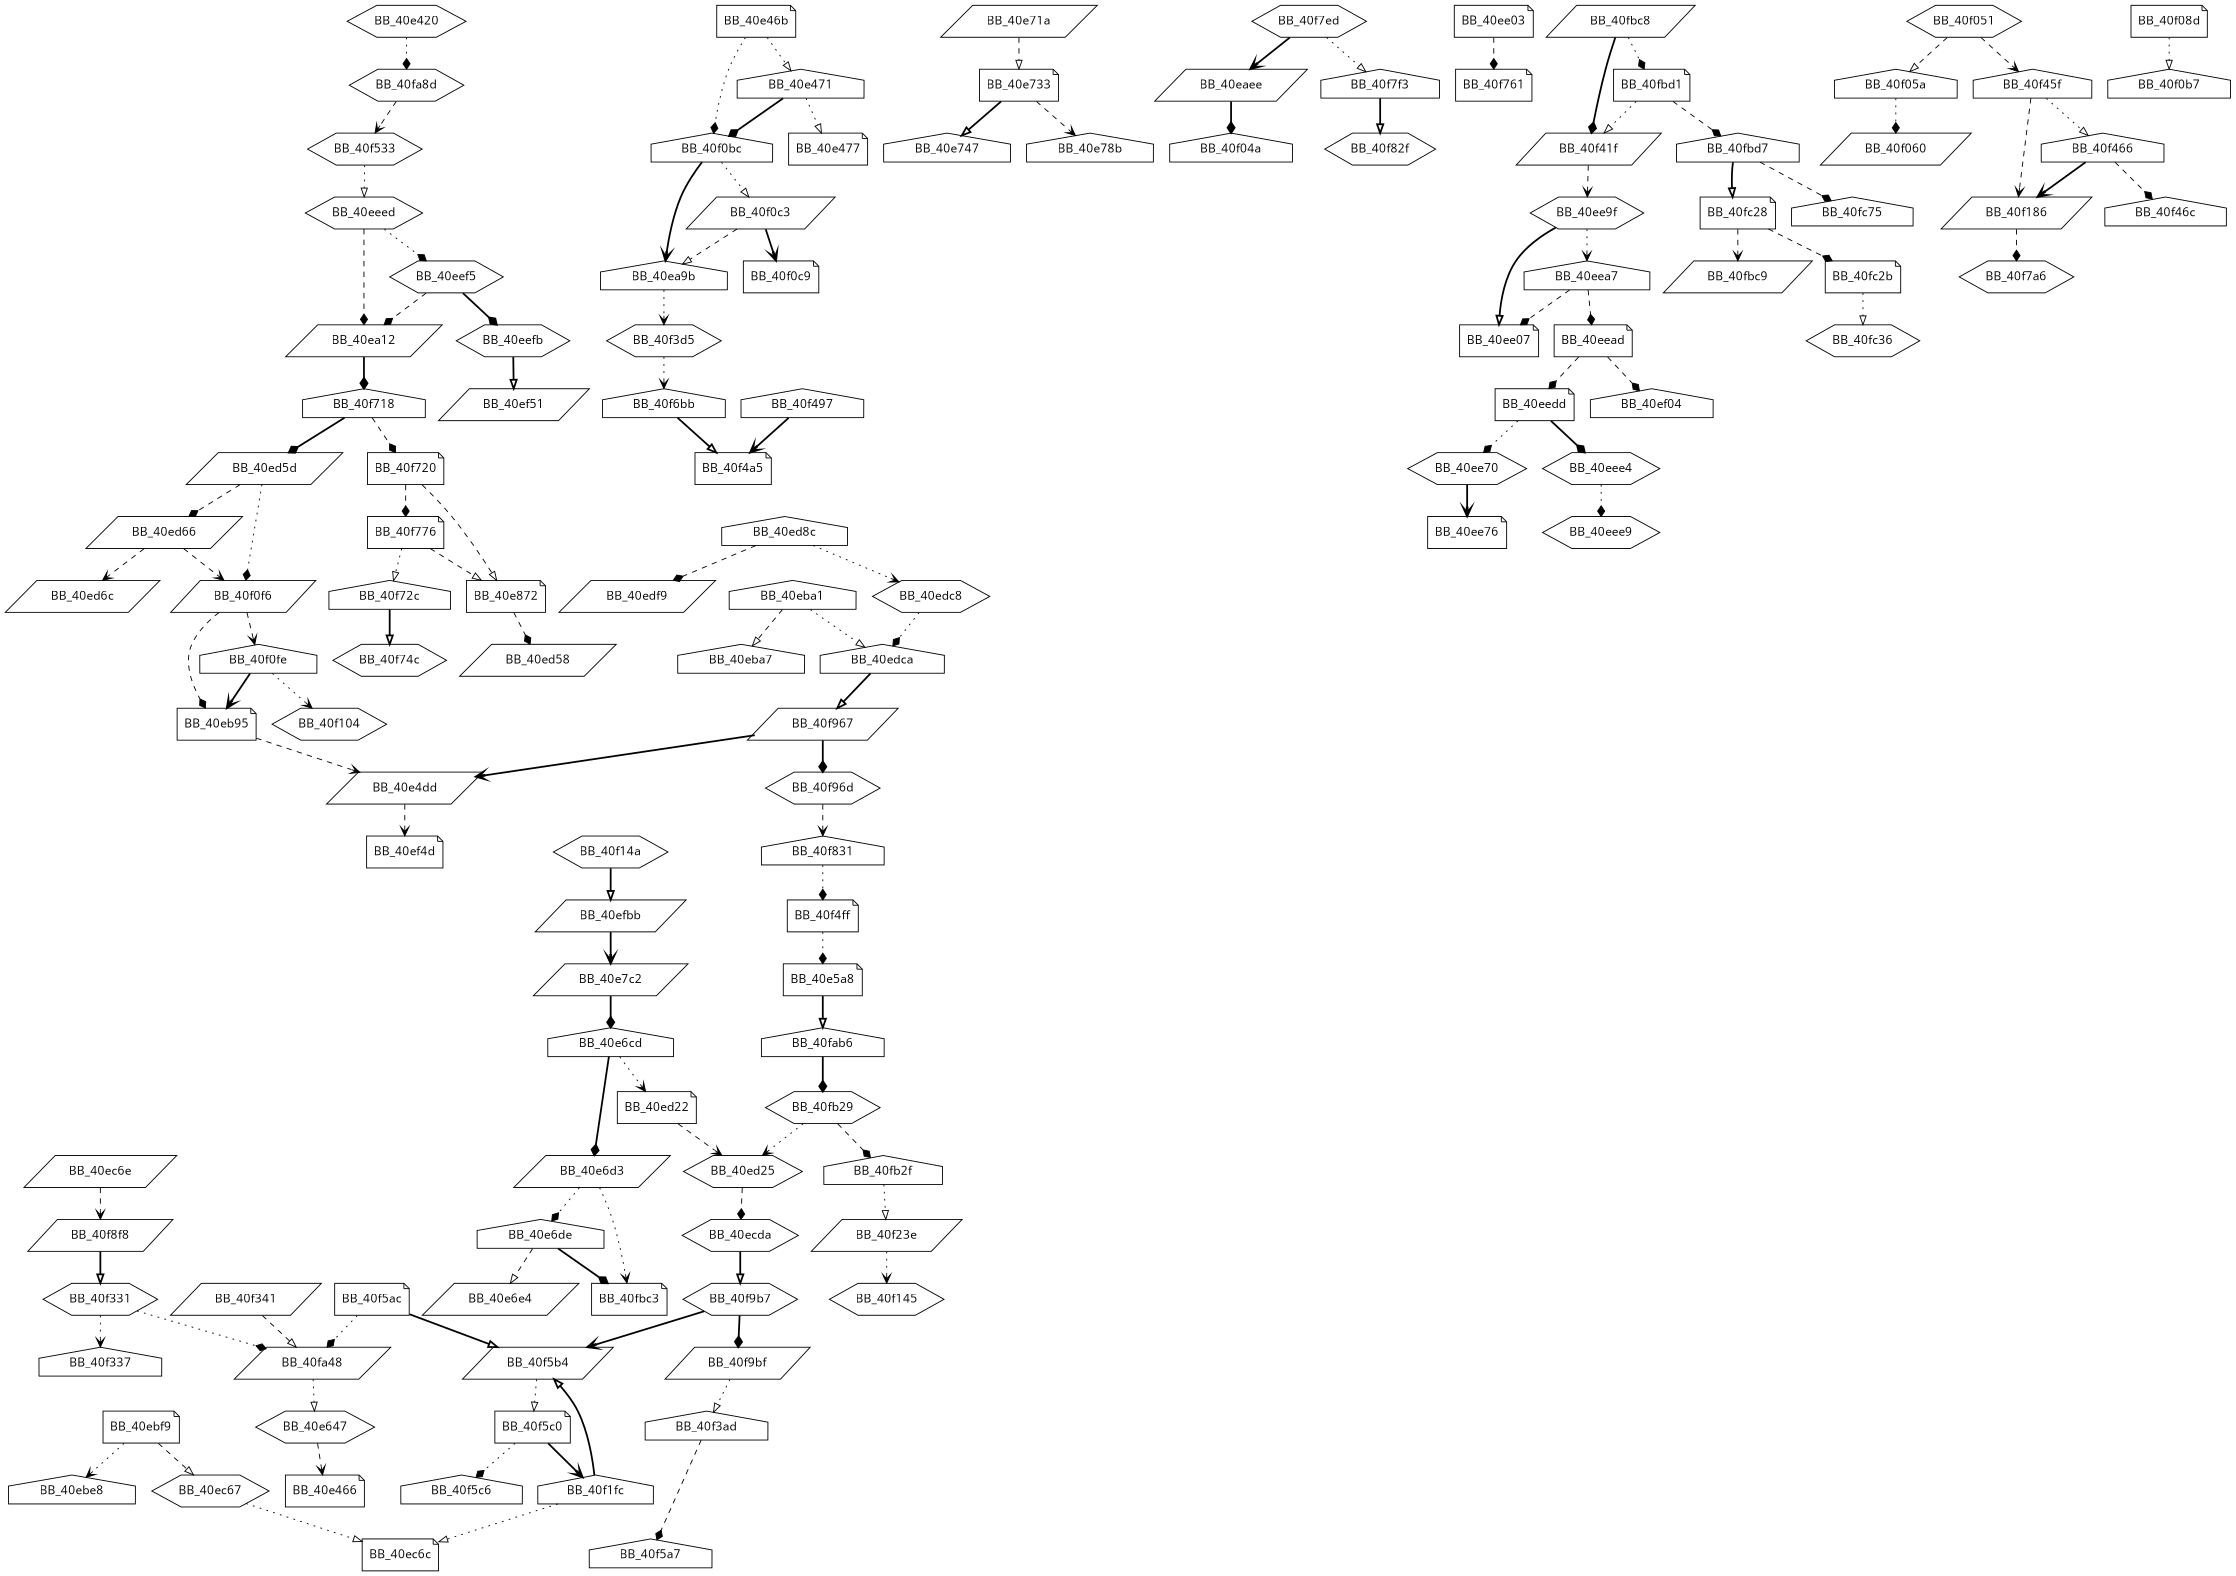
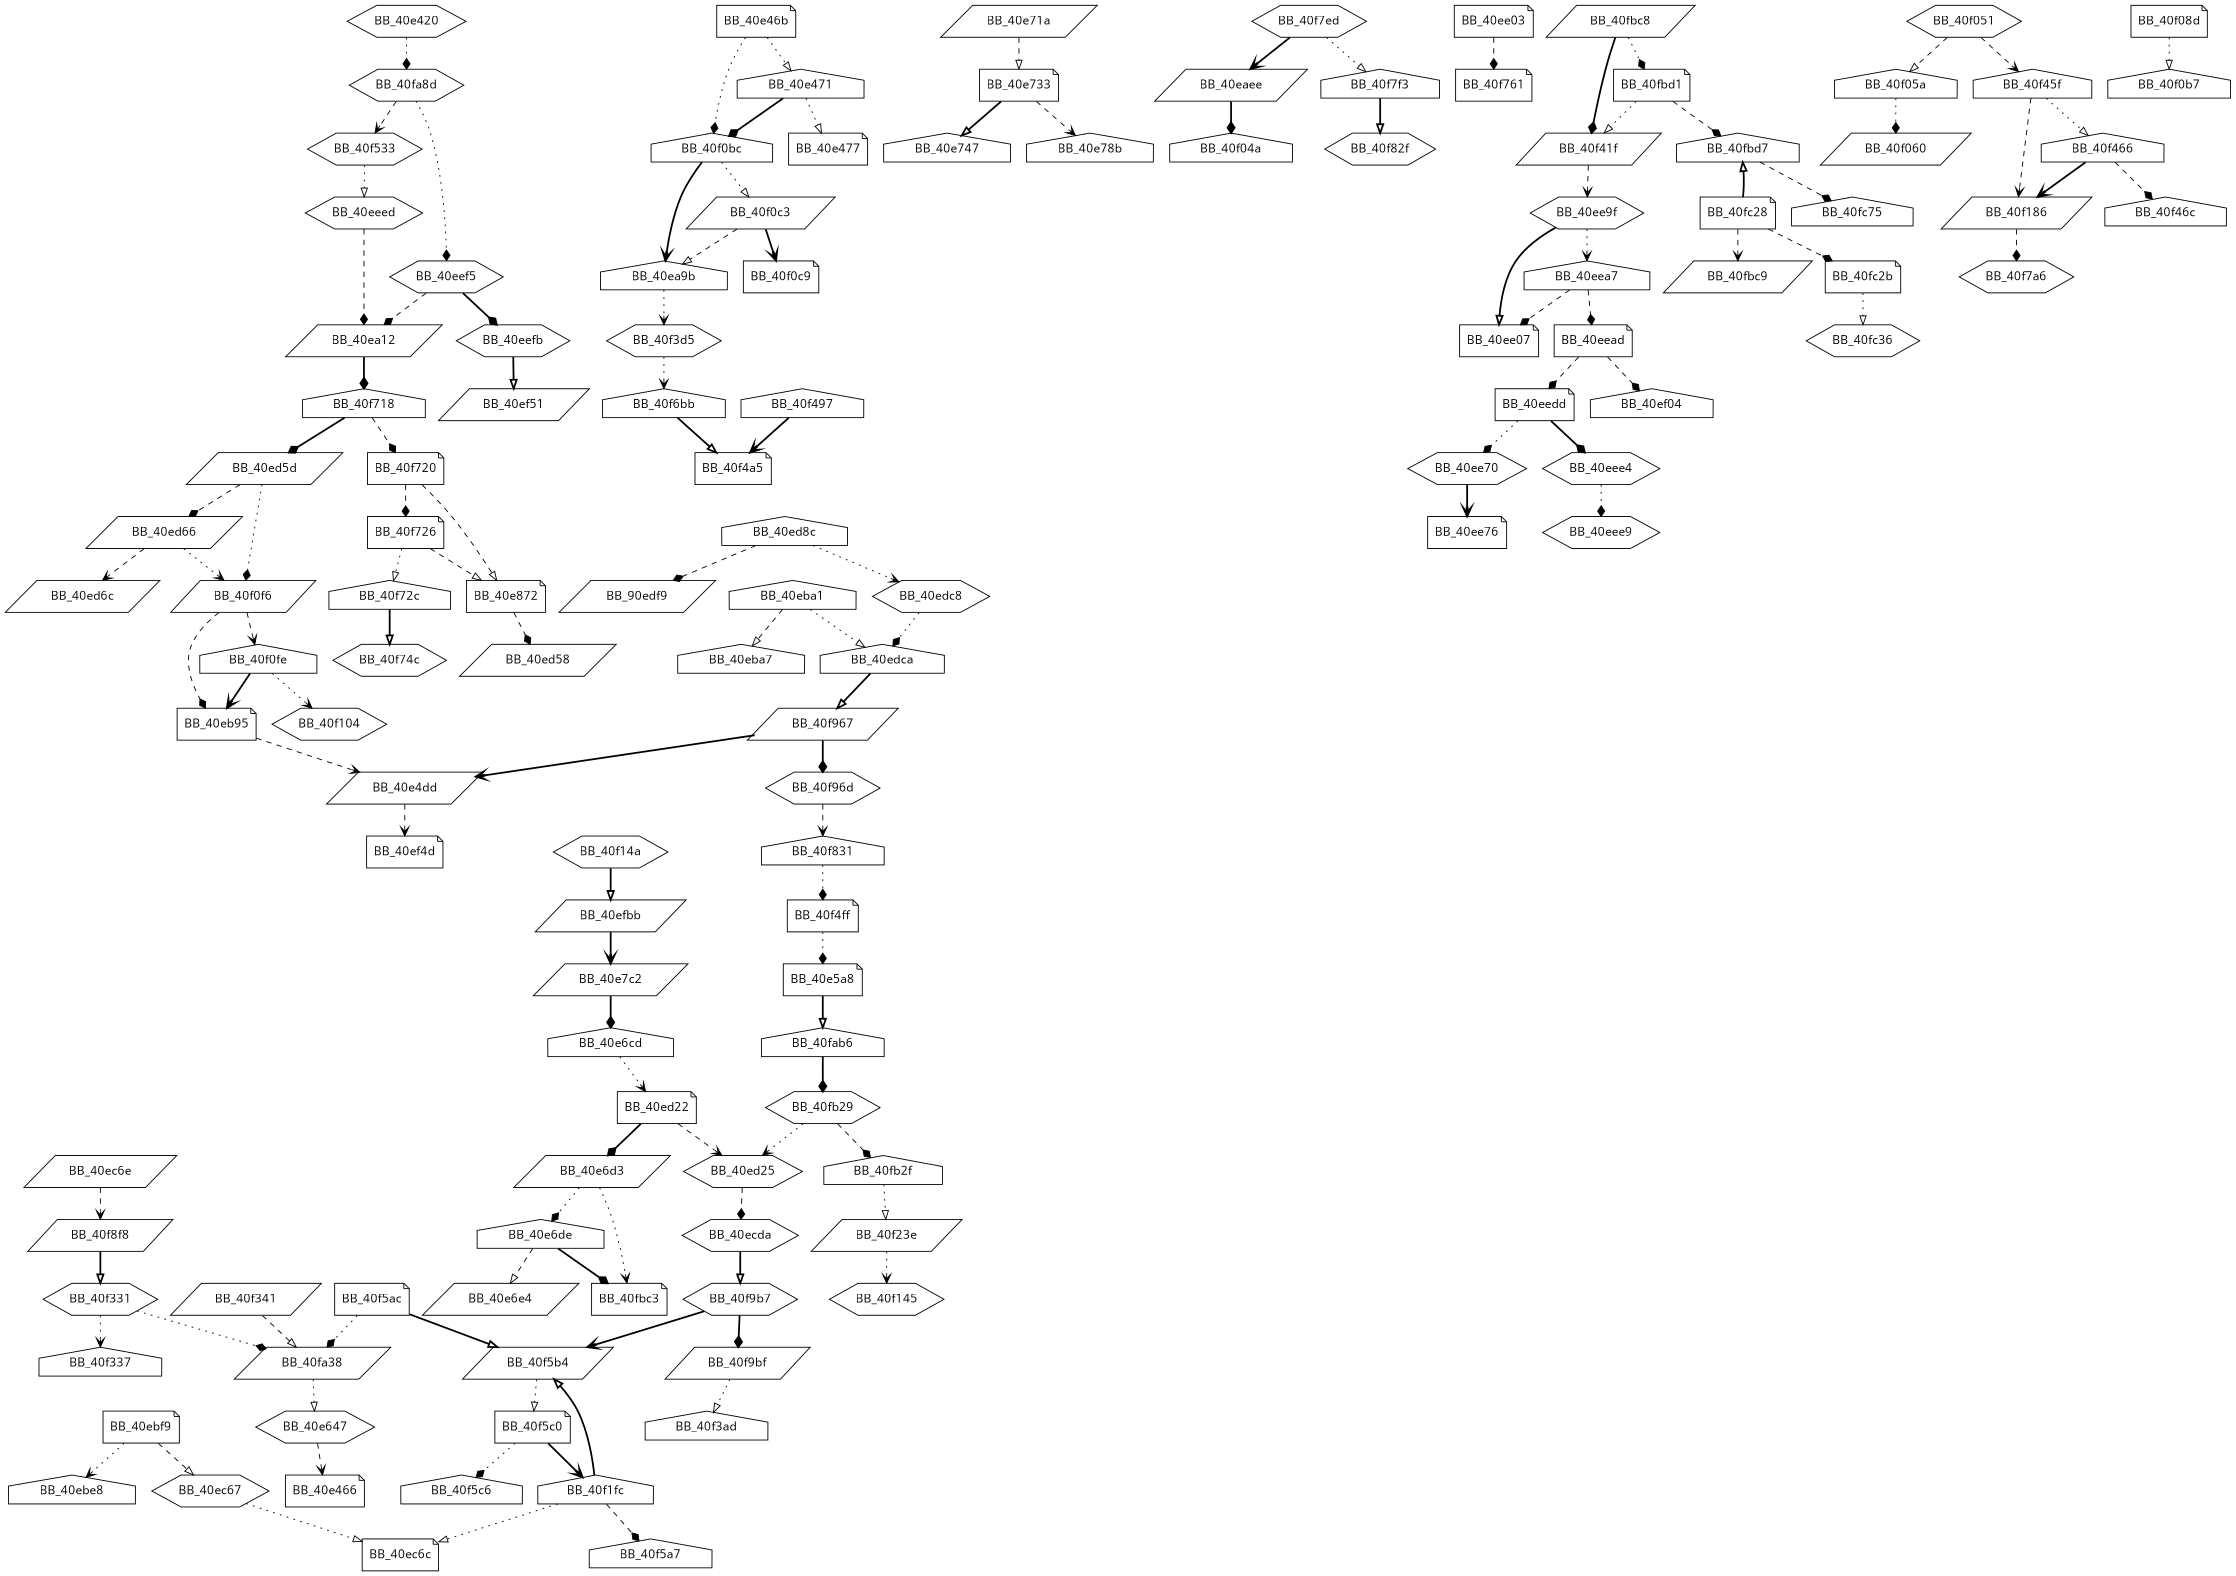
(1732, 175) -> (1744, 184)
(401, 242) -> (439, 174)
(406, 532) -> (406, 532)
(200, 562) -> (200, 562)
(637, 596) -> (637, 596)
(602, 1101) -> (628, 1136)
(312, 1363) -> (312, 1363)
(681, 1485) -> (619, 1518)
